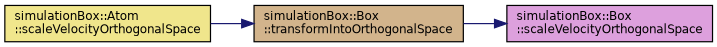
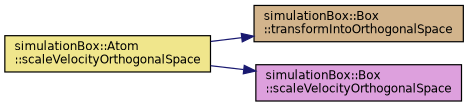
(479, 24) -> (227, 68)
